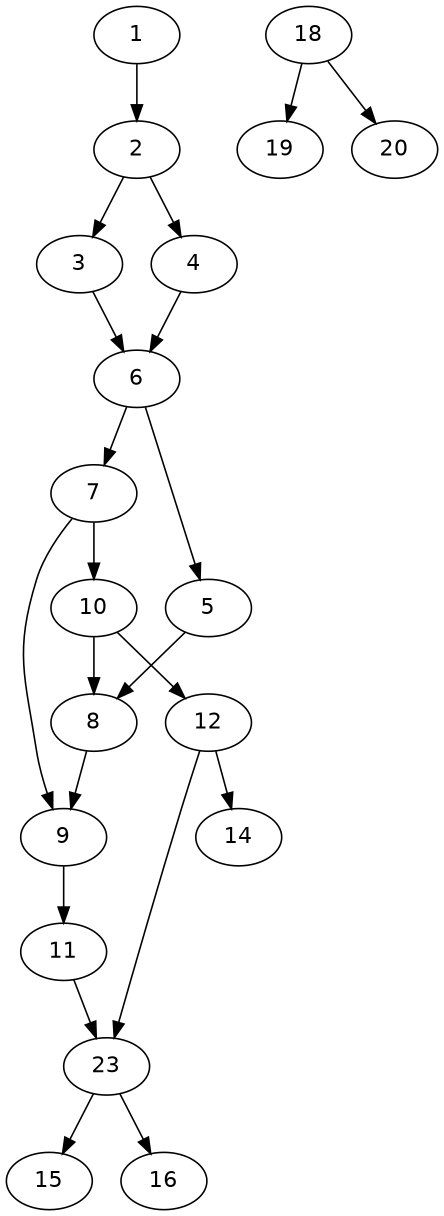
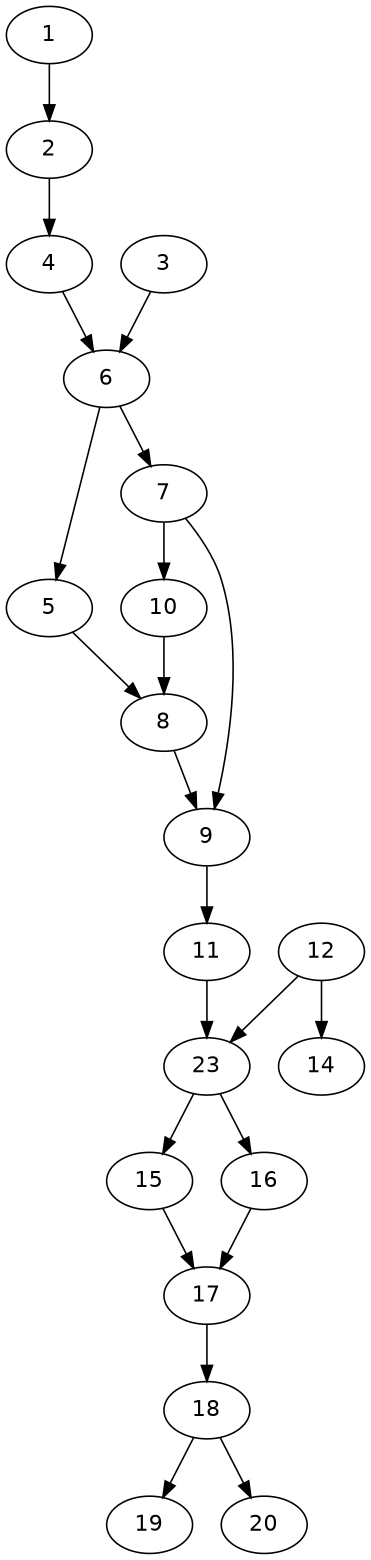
(112, 200) -> none
(144, 658) -> none
none -> (207, 1296)
